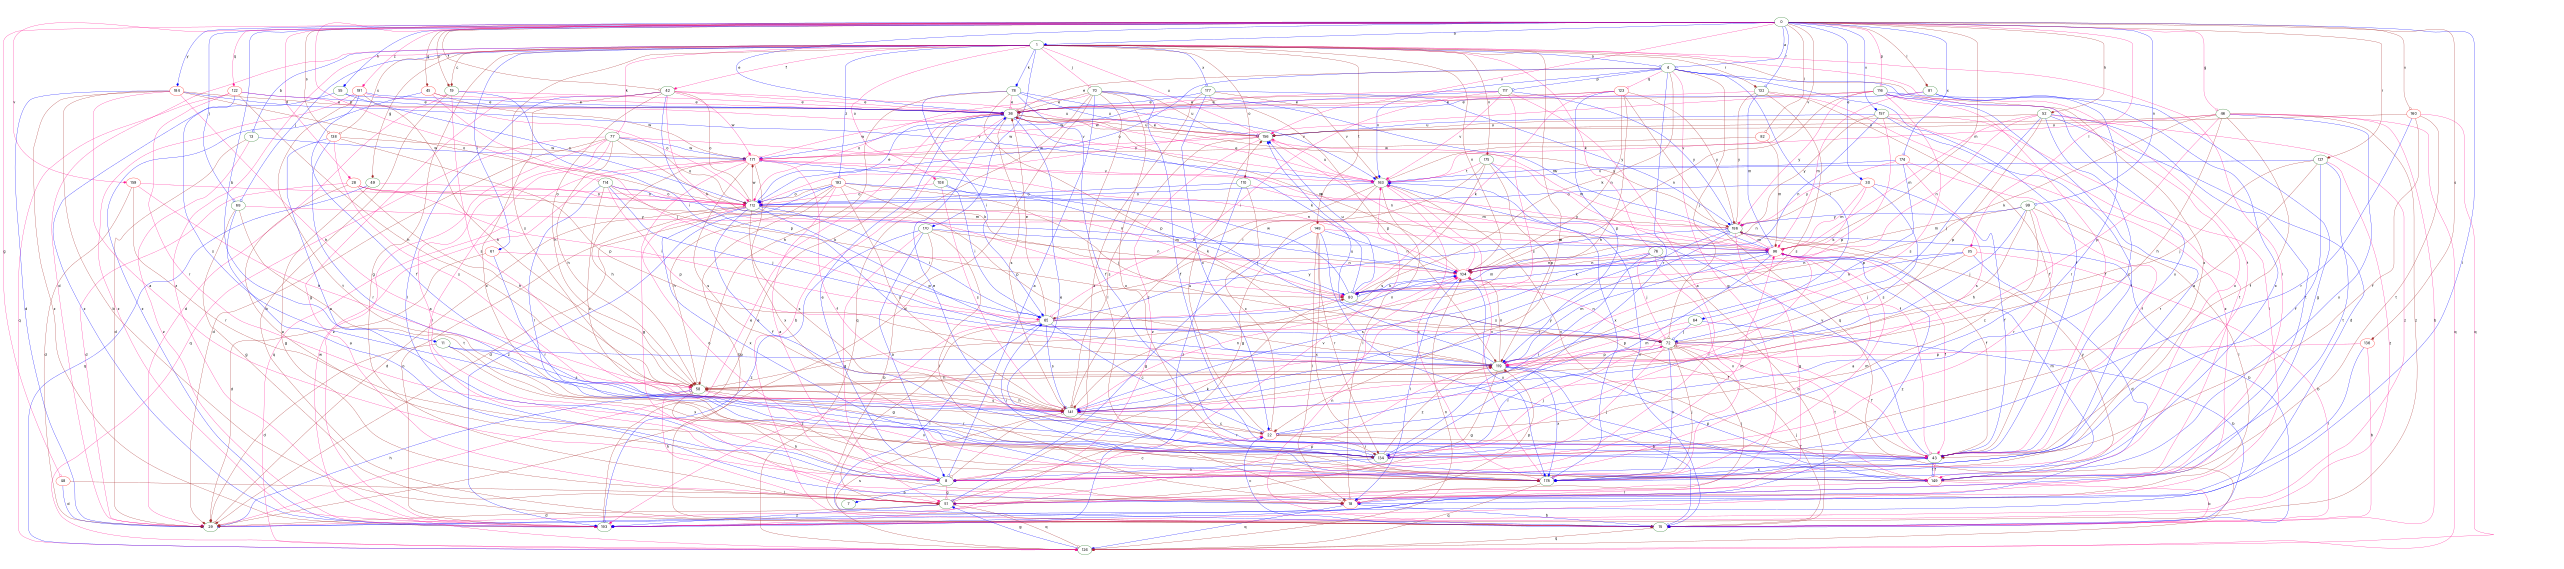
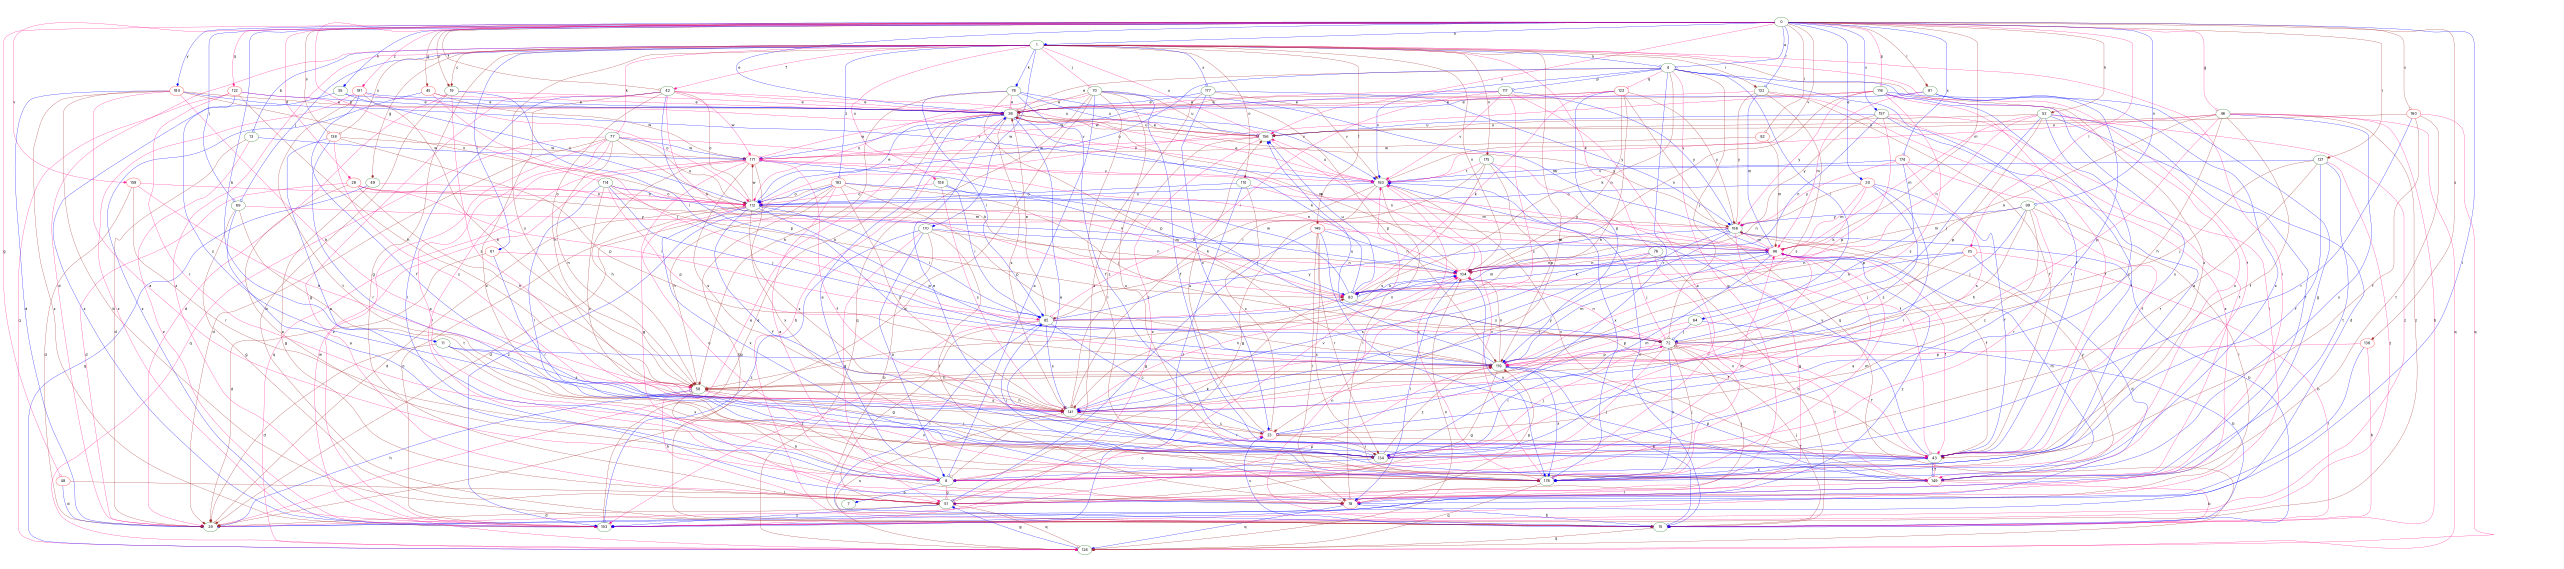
(1525, 166) -> none
(1545, 347) -> (1741, 372)
(1270, 435) -> (1270, 435)
